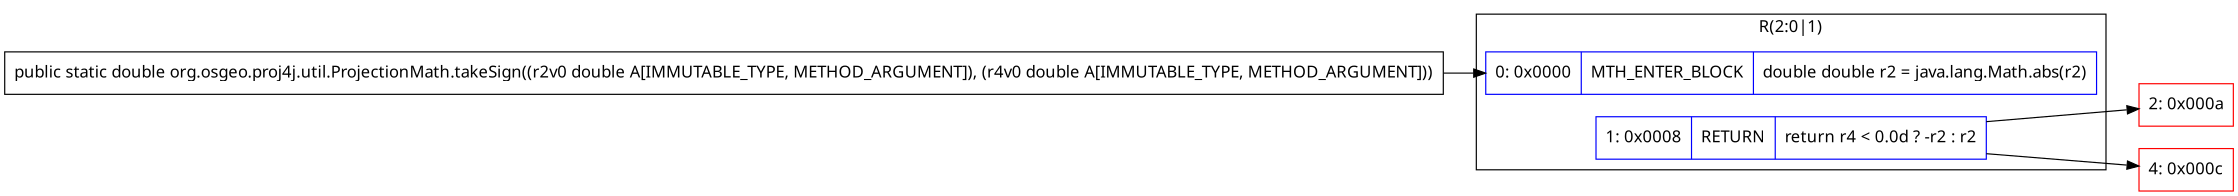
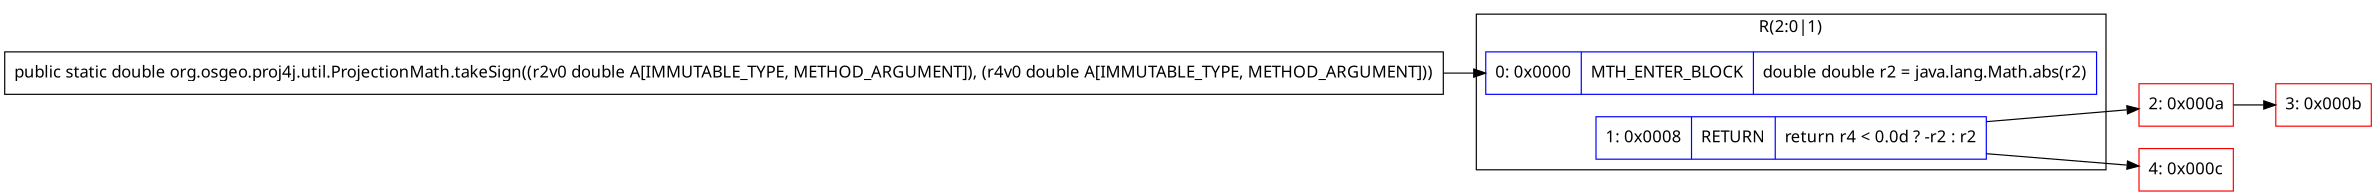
none -> (2324, 105)
